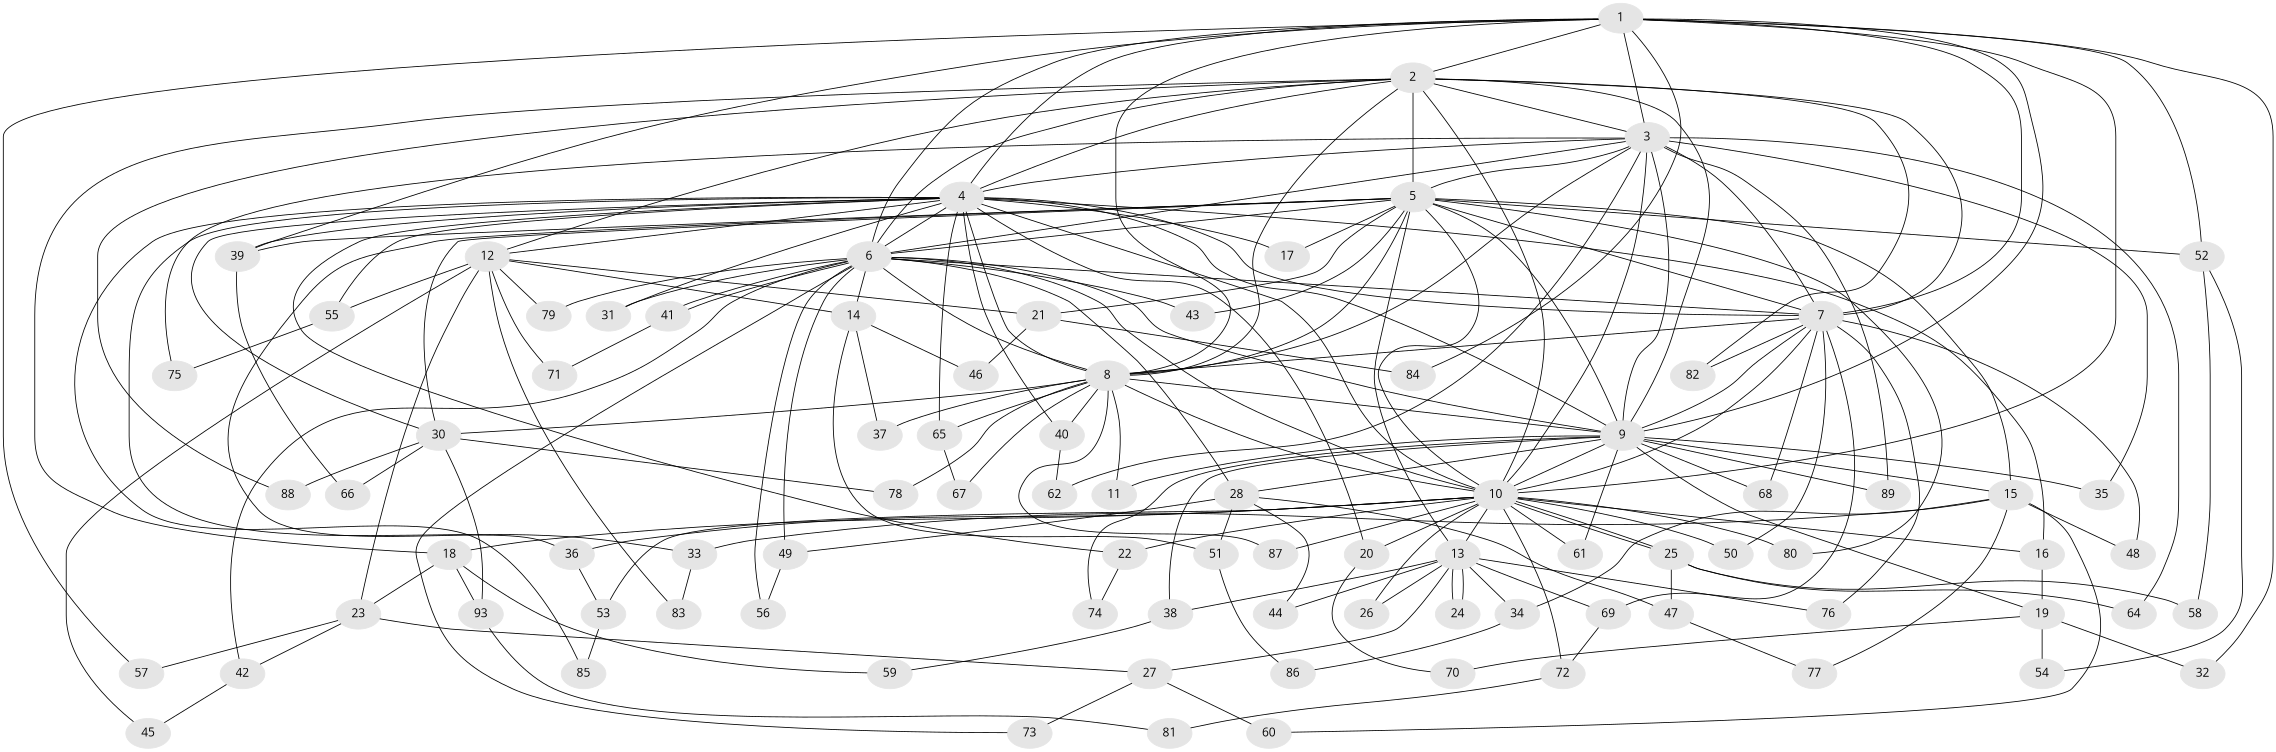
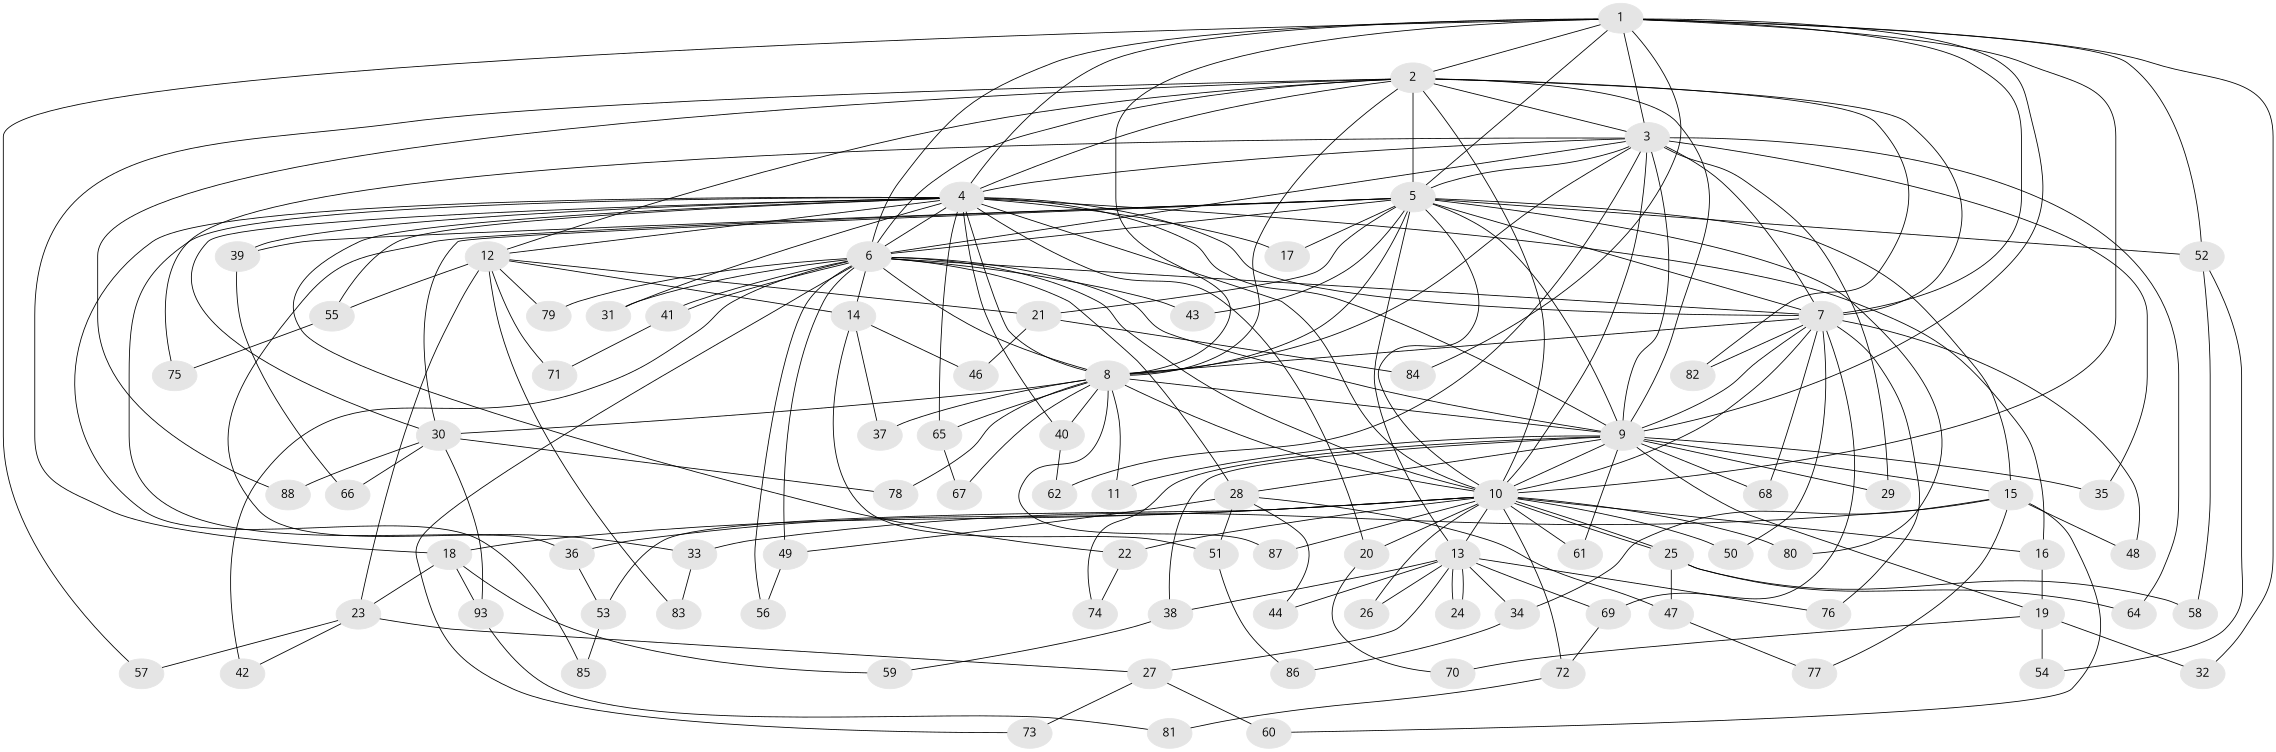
(917, 74) -> (1512, 112)
(1888, 495) -> (1888, 495)
(148, 733) -> none
